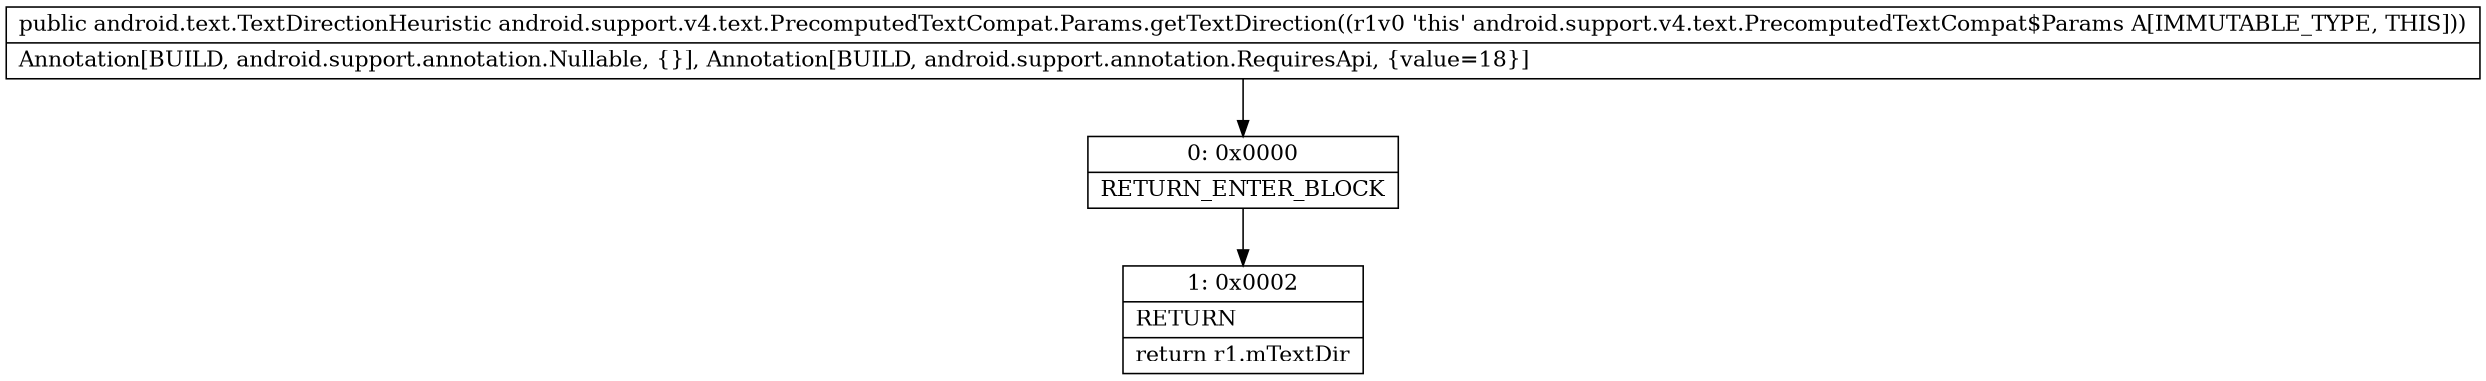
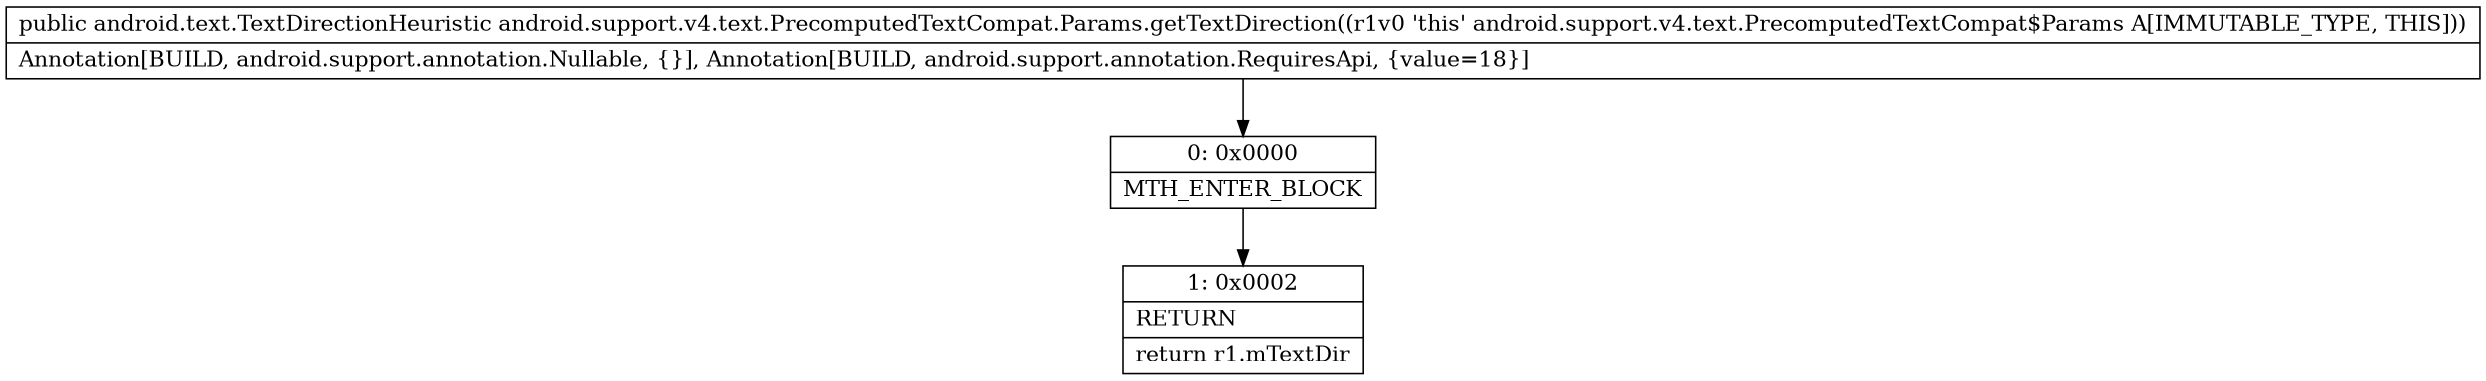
(1243, 190) -> (1243, 190)
